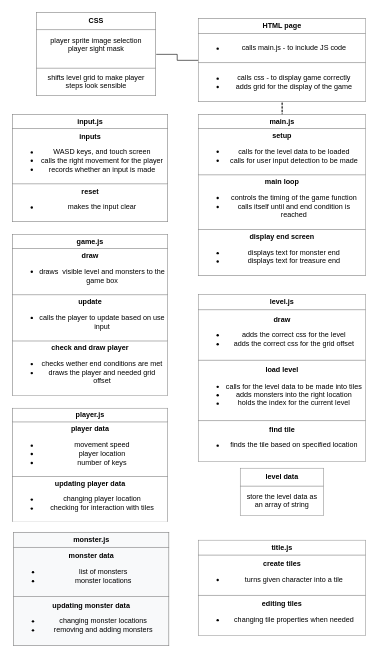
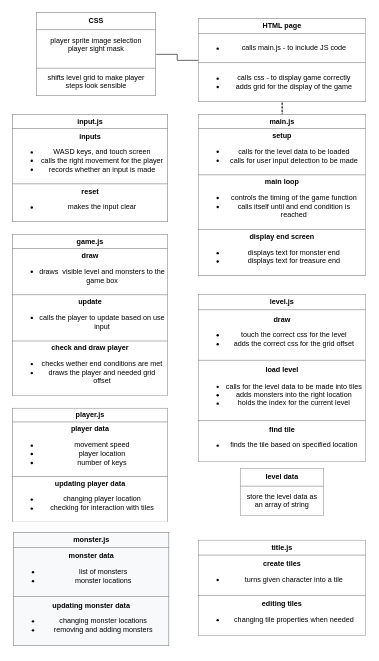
(276, 338) -> (276, 338)
